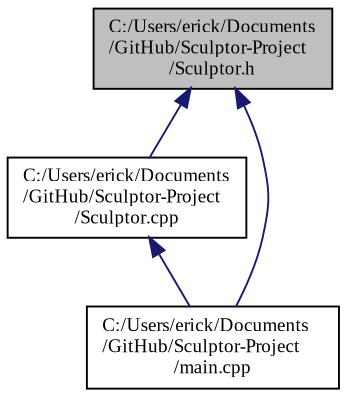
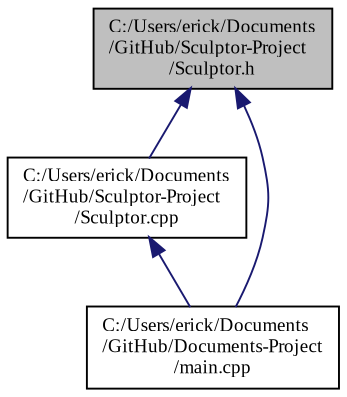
(213, 348) -> (213, 348)
